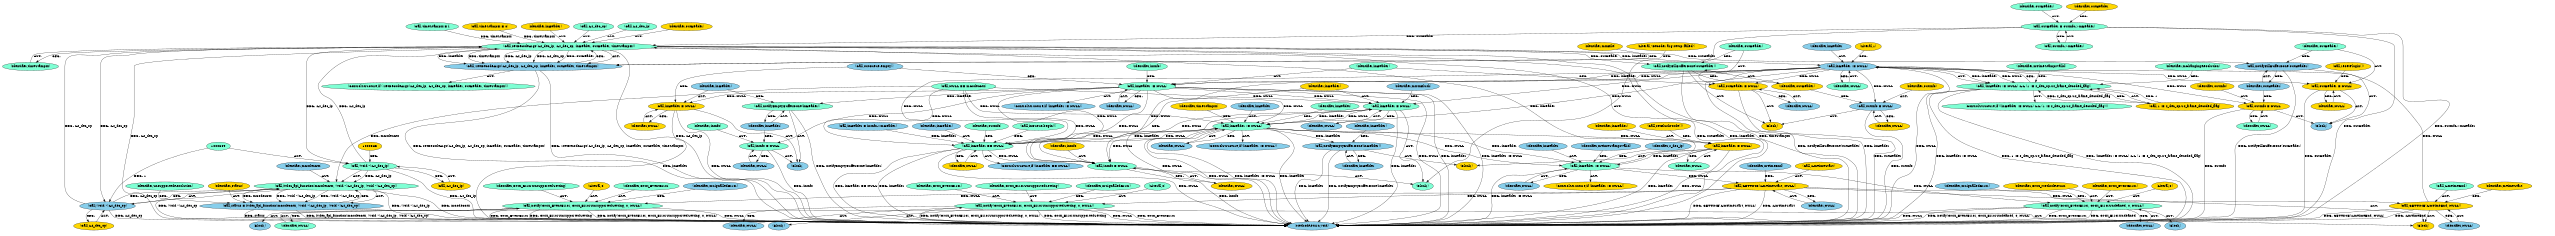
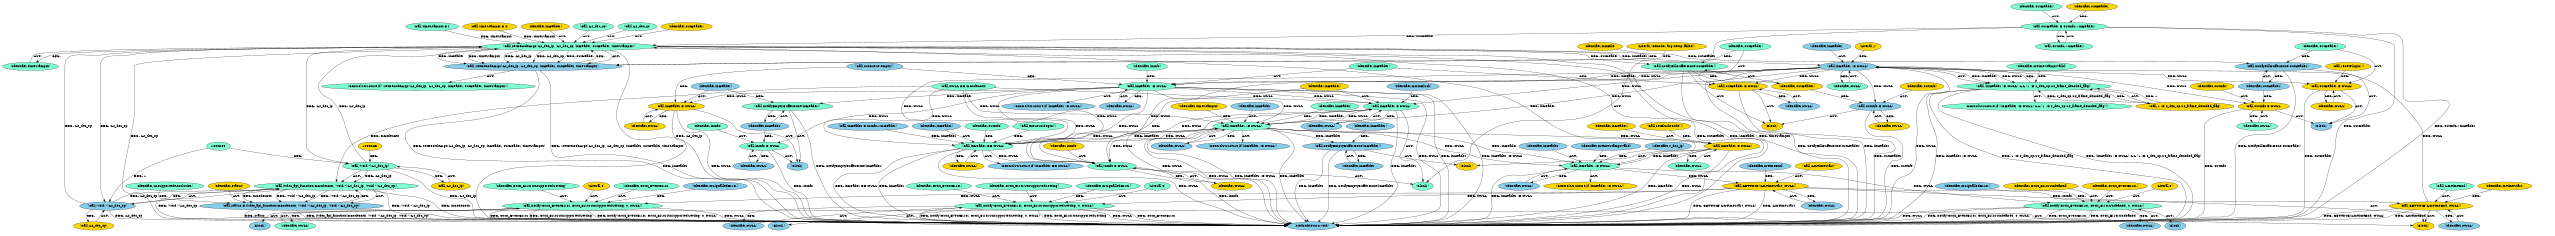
(2193, 66) -> none
(299, 156) -> (299, 156)
(303, 166) -> none
(1770, 176) -> (1770, 176)
(2041, 186) -> (2041, 186)
(2062, 196) -> (2062, 196)
